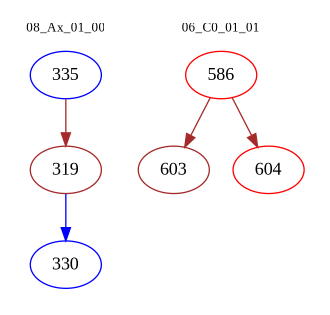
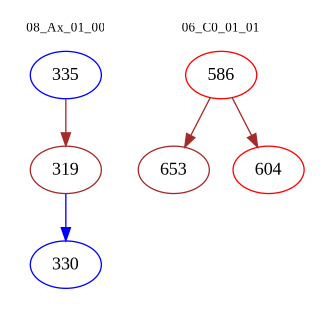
(174, 170) -> (174, 170)
